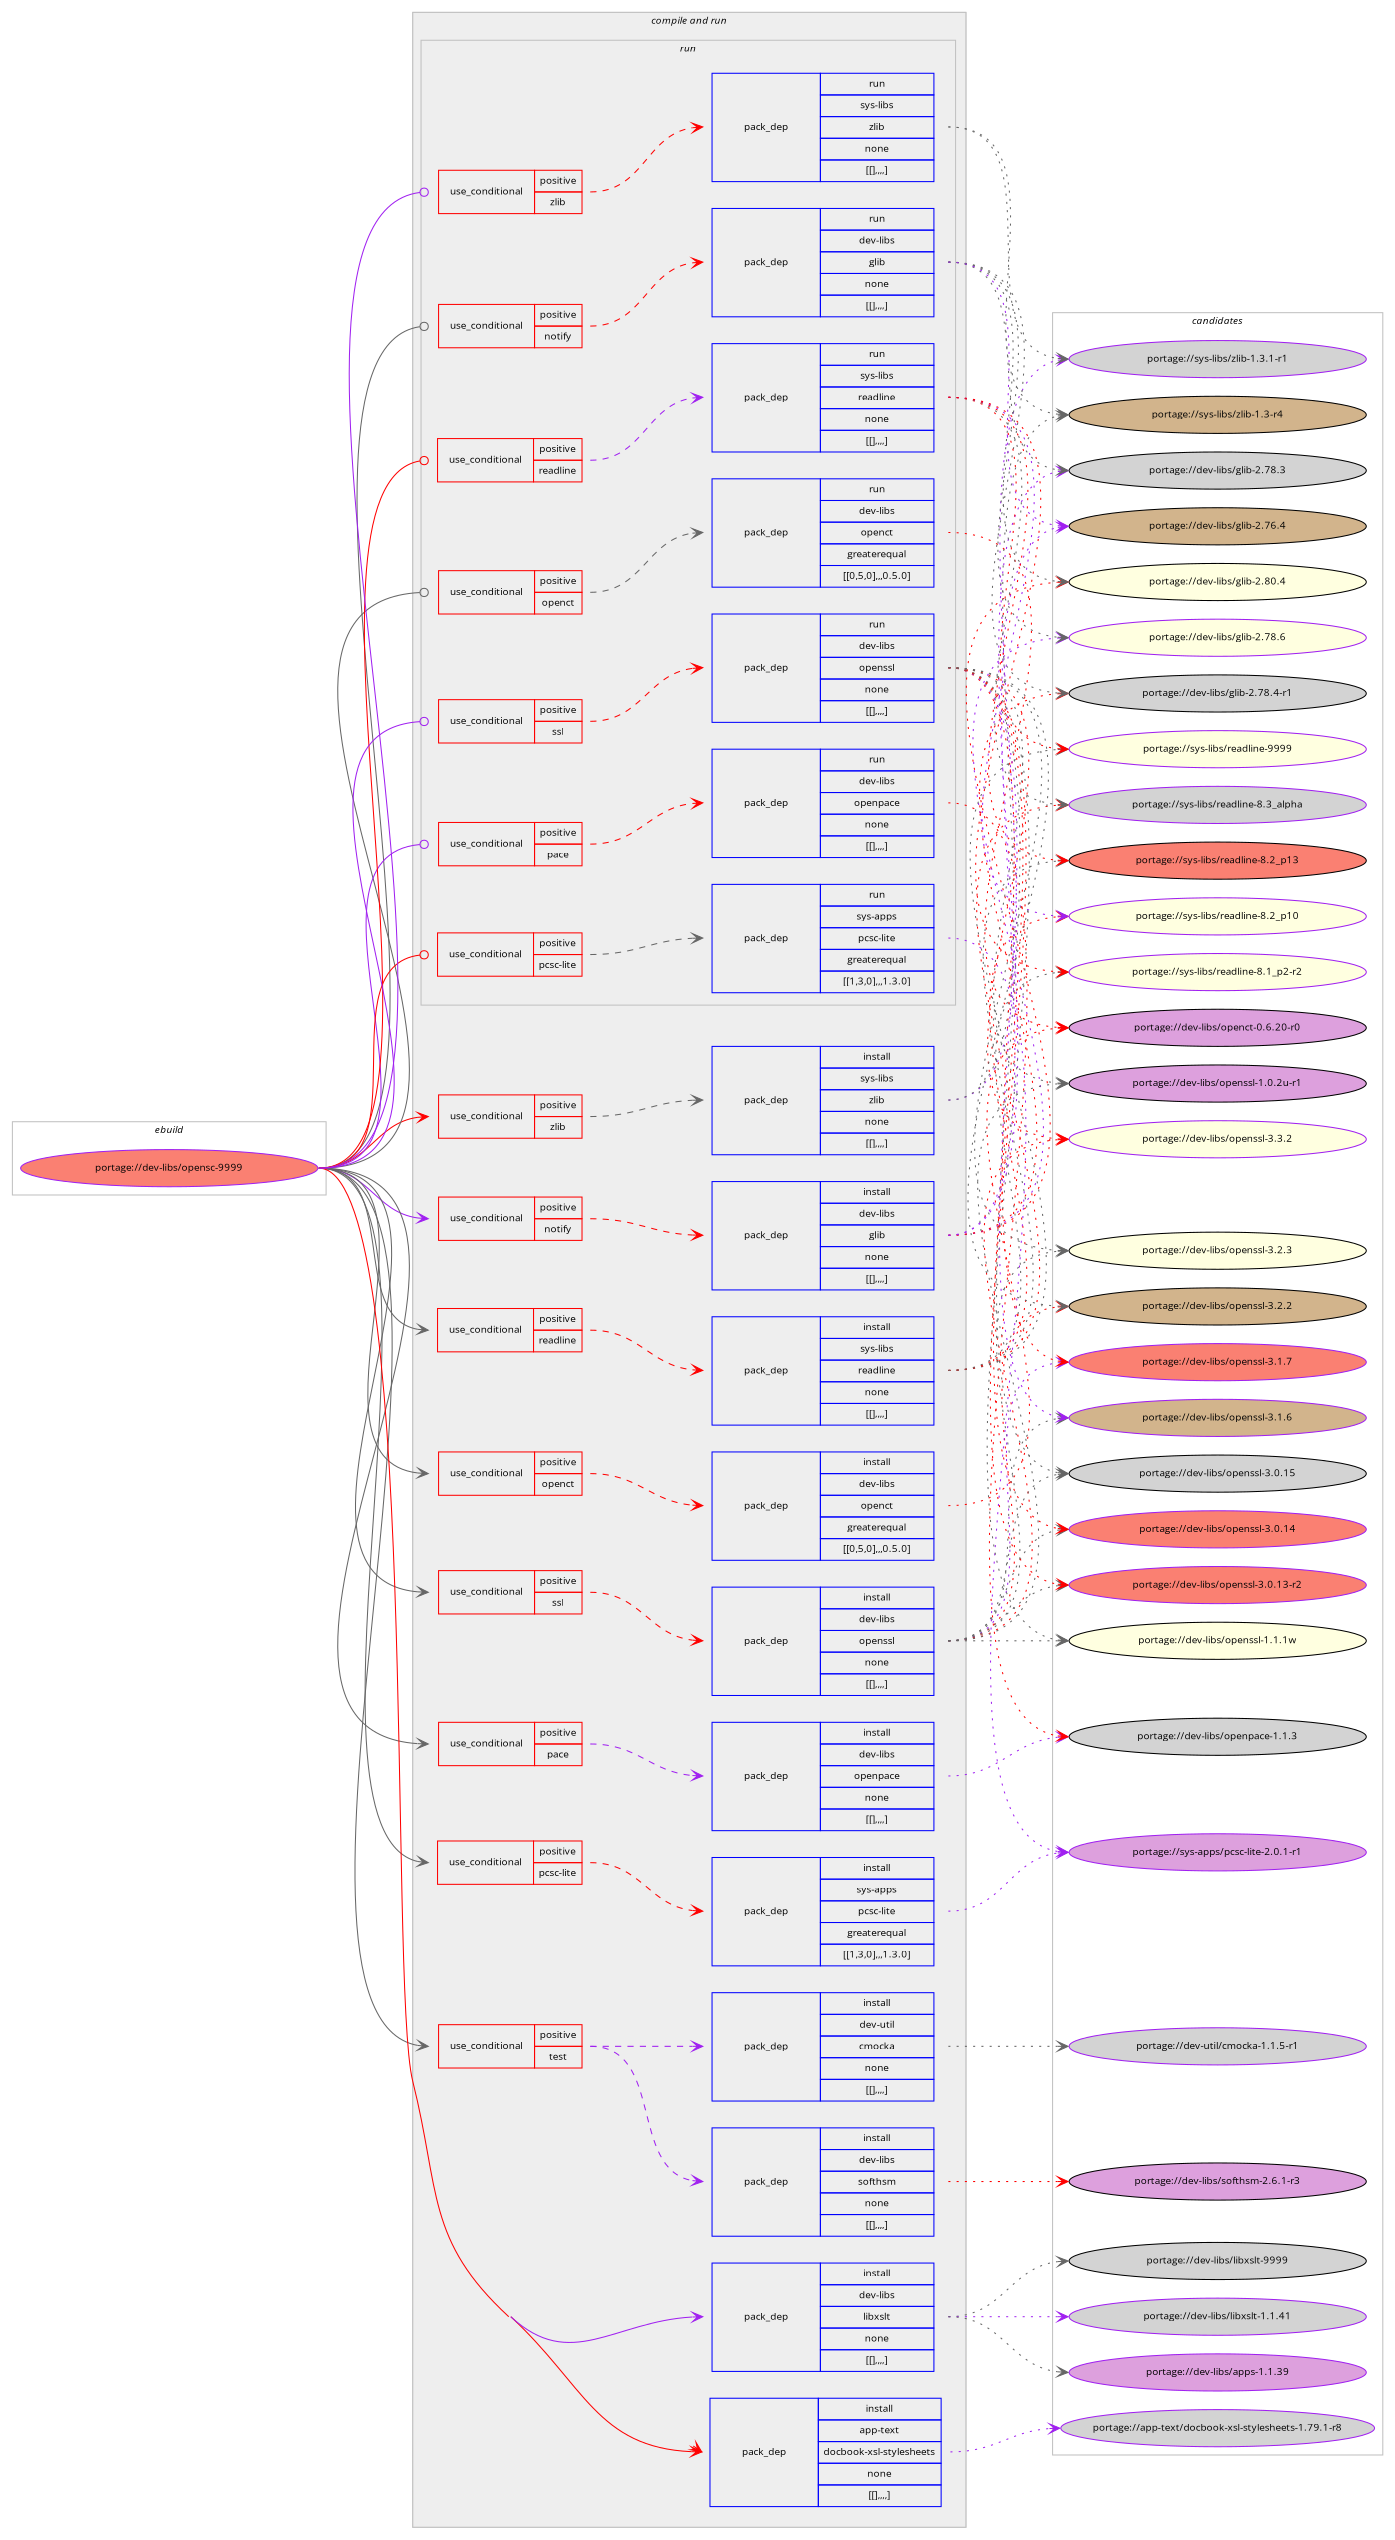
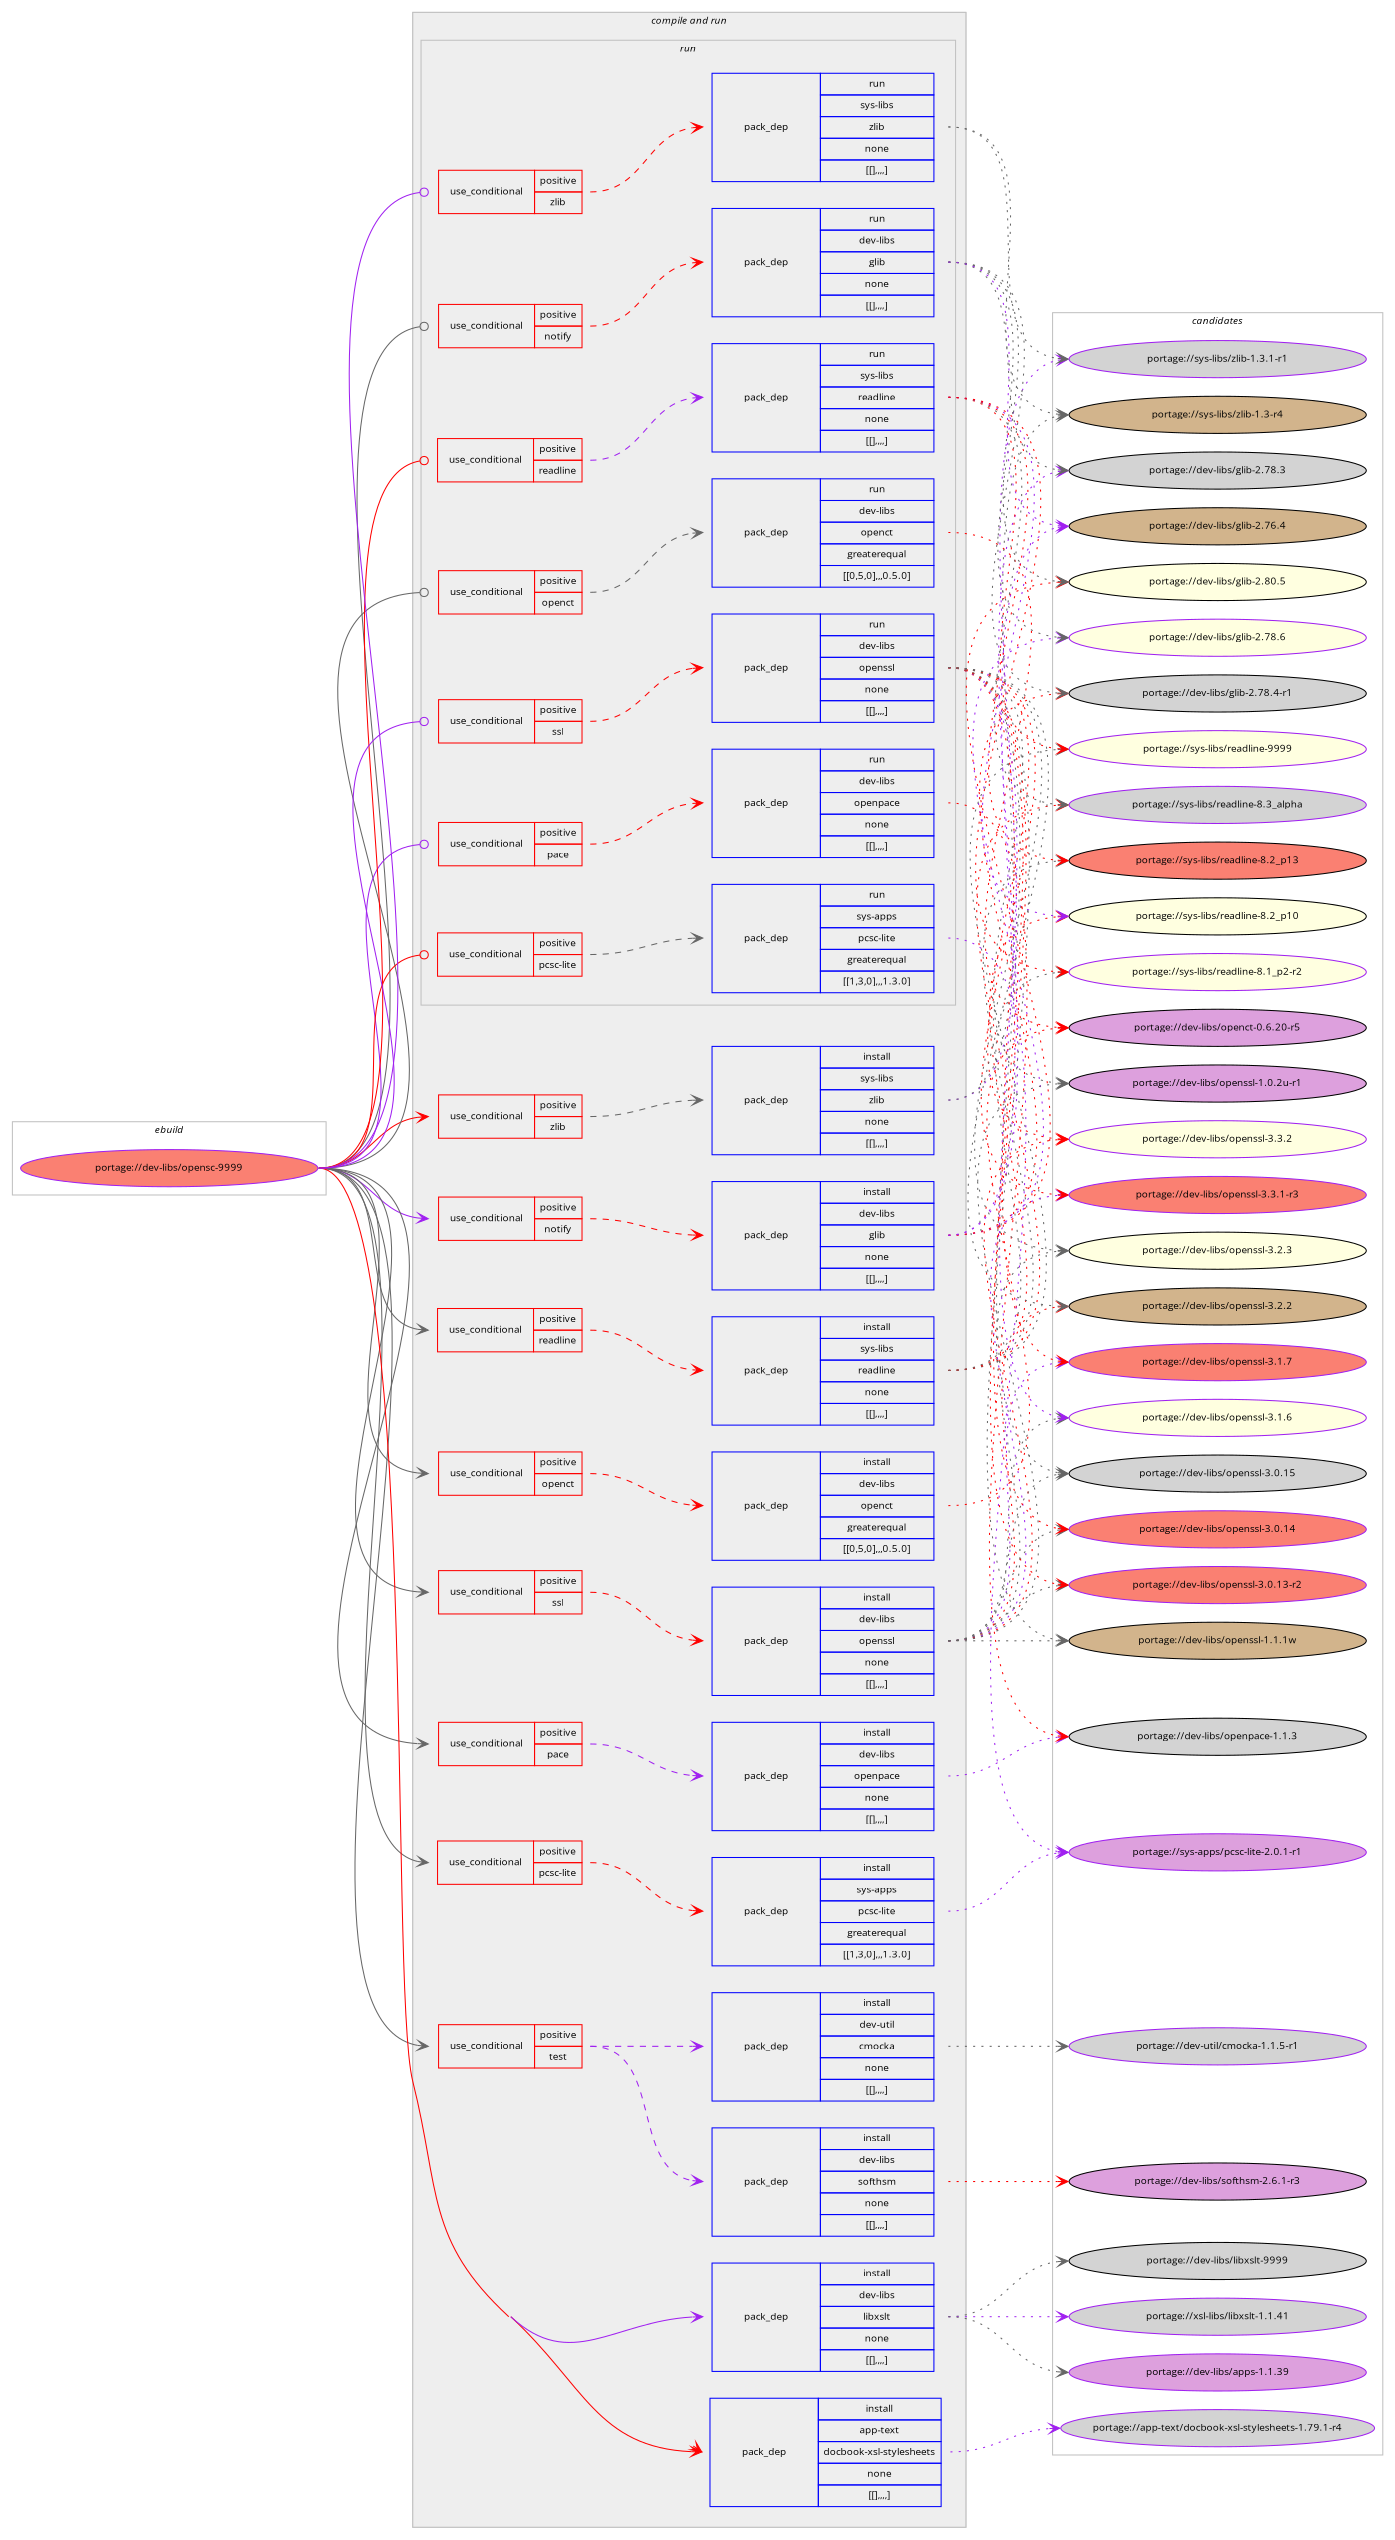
(1218, 582) -> (1218, 582)
(1218, 916) -> (1218, 916)
(1218, 1028) -> (1218, 1028)
none -> (1218, 1195)
(1218, 1418) -> (1218, 1418)
(1218, 1641) -> (1218, 1641)
(1218, 2317) -> (1218, 2317)
(1218, 2428) -> (1218, 2428)
